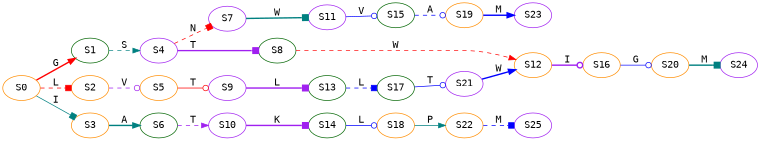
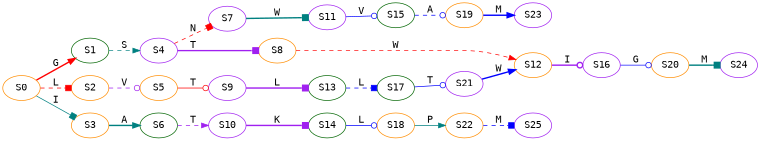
(277, 51) -> (277, 51)
(602, 65) -> (602, 65)
